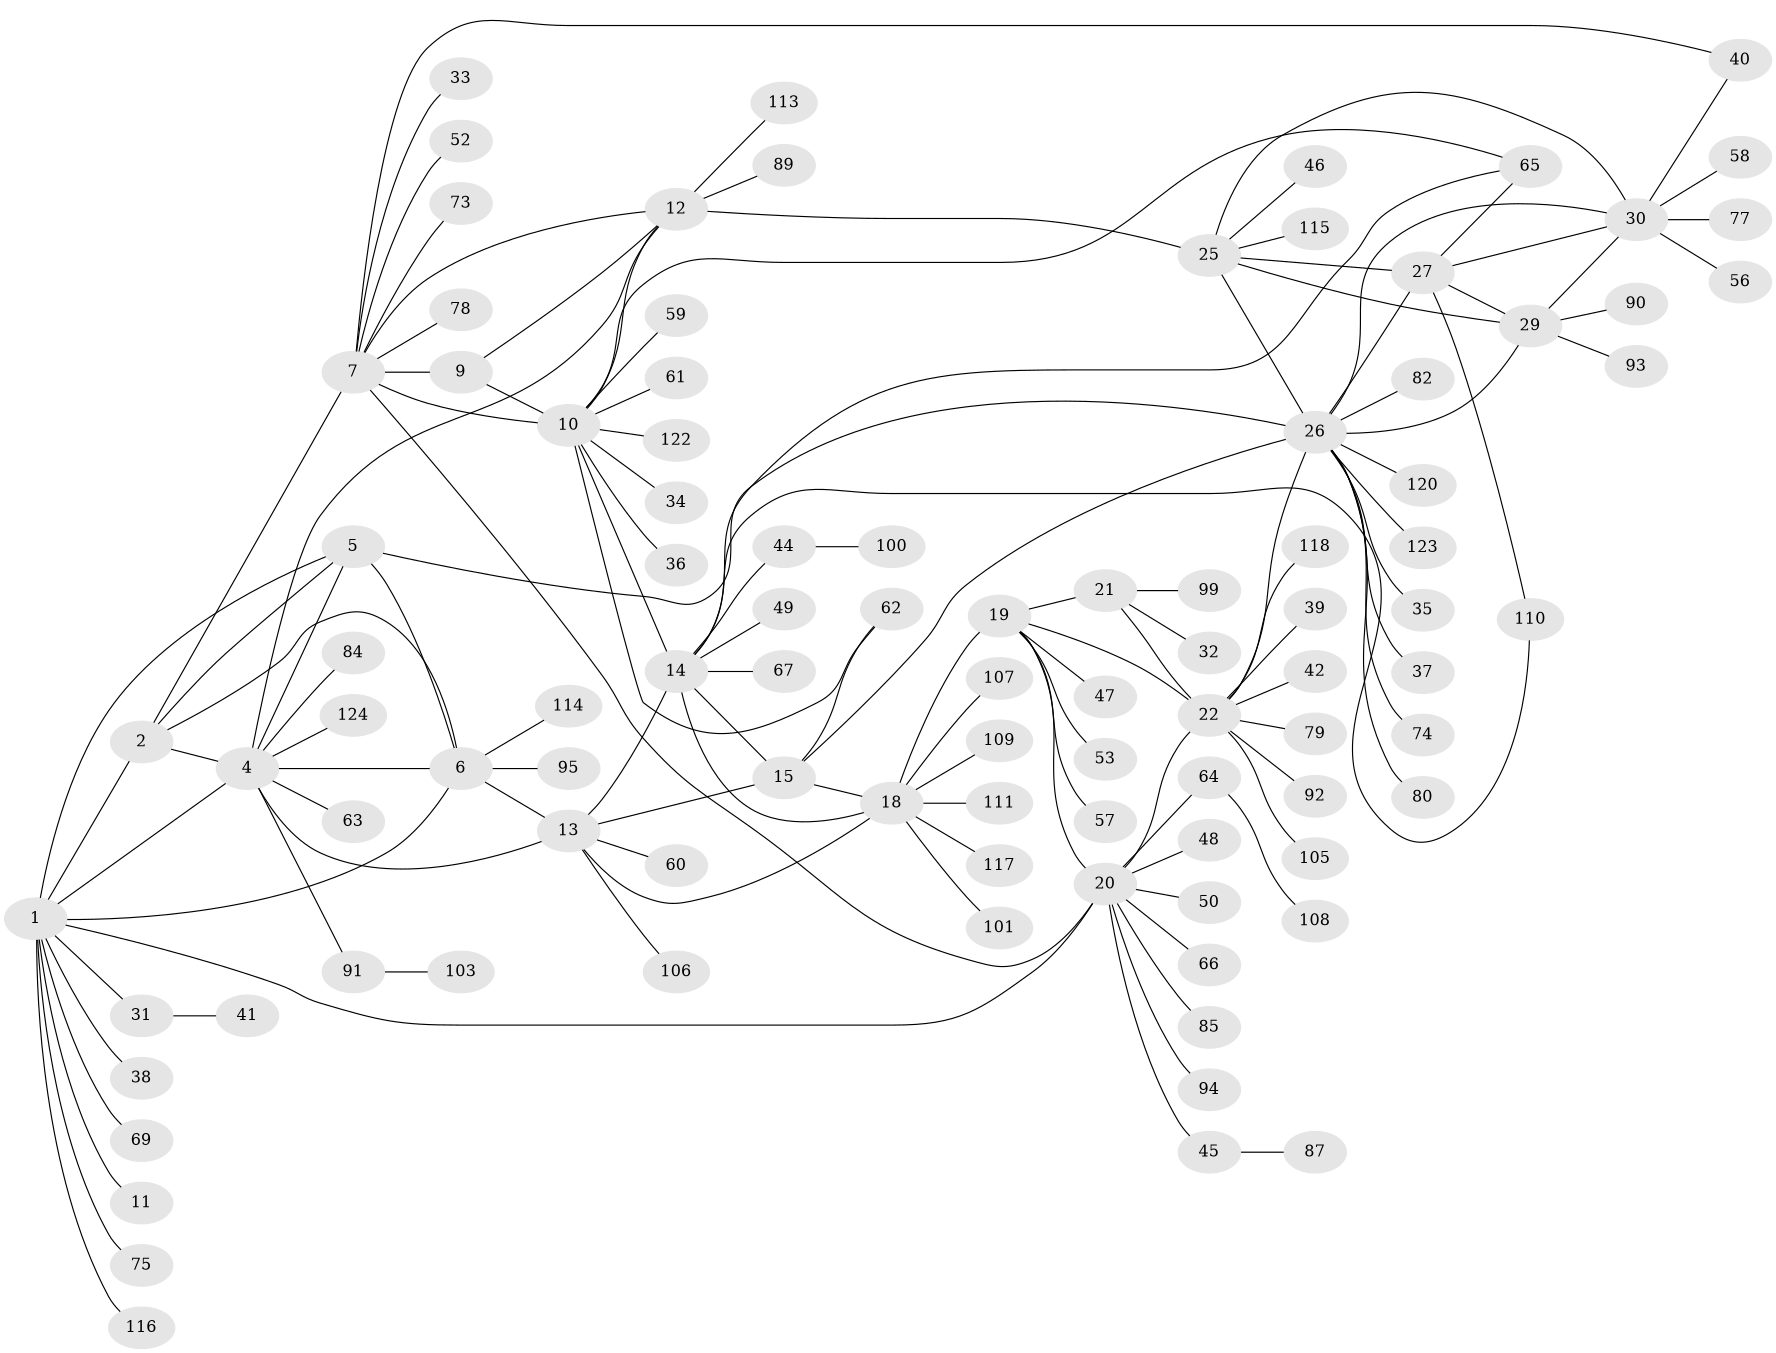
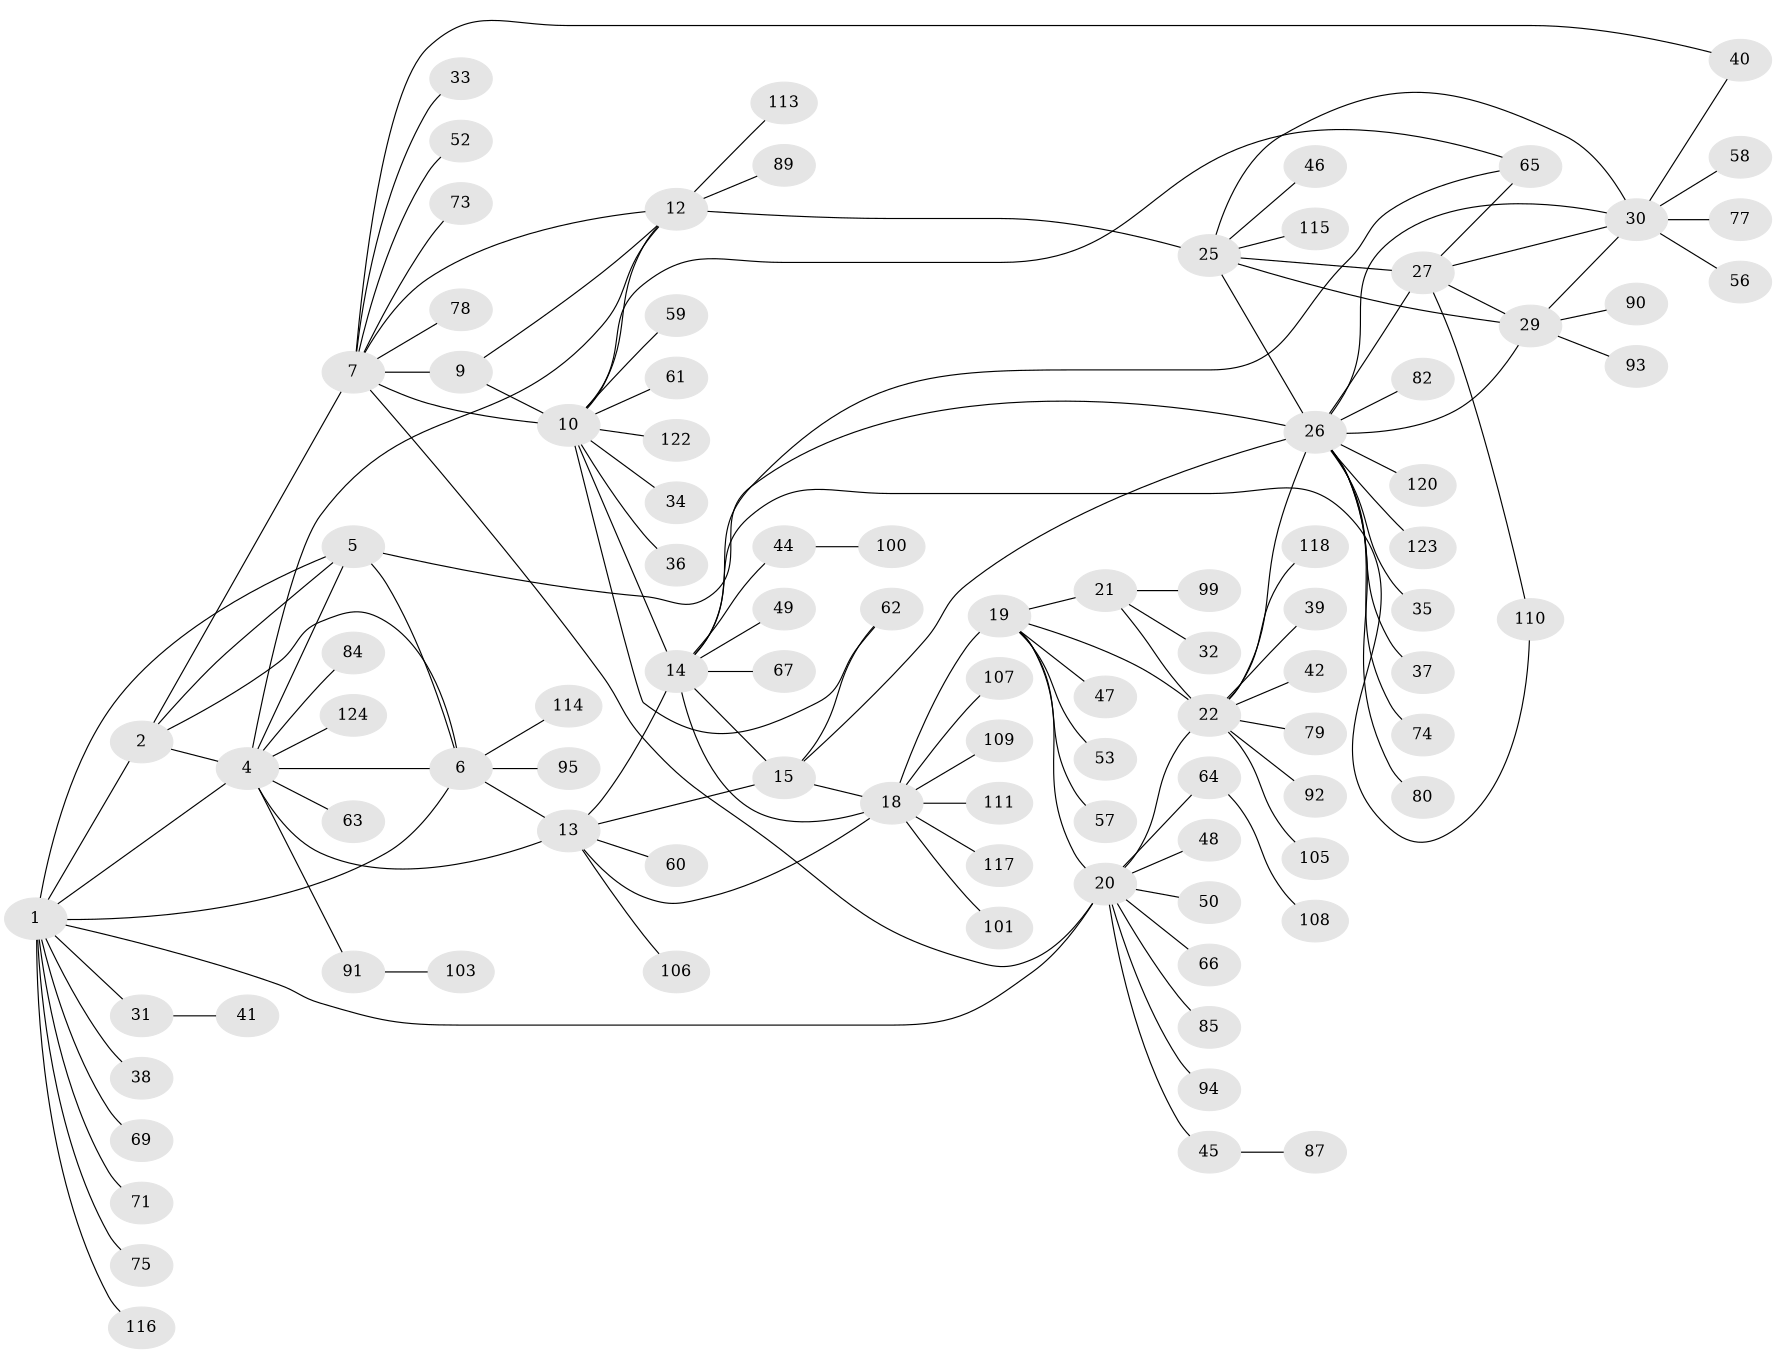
(142, 1203) -> (142, 1203)
